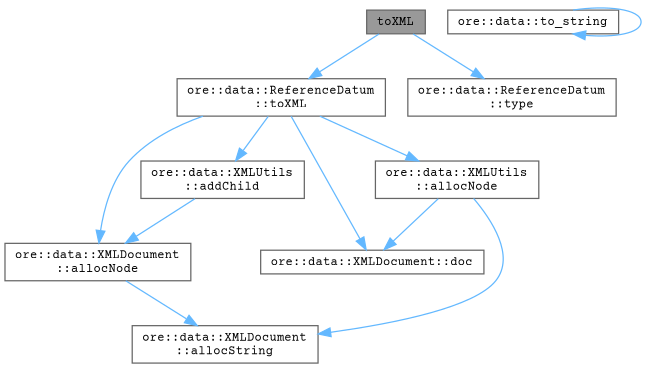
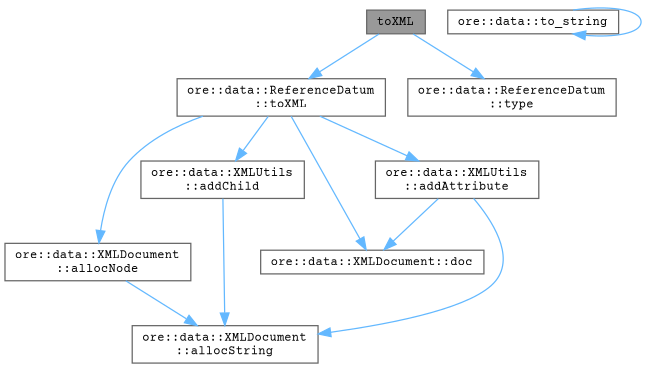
(457, 180) -> (457, 180)
(166, 217) -> (224, 256)
